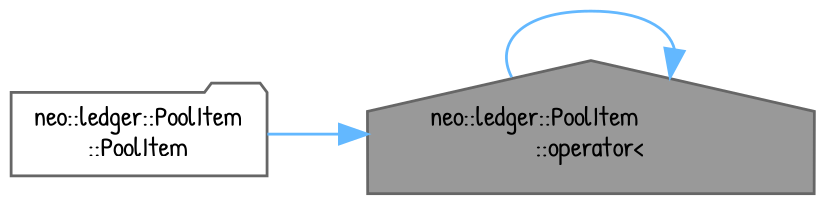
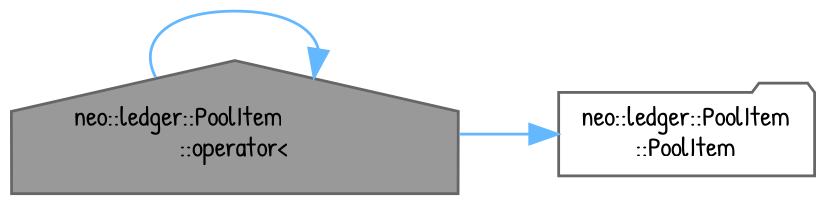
(303, 134) -> (494, 134)
